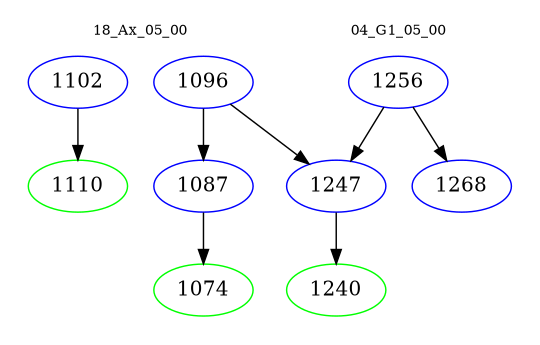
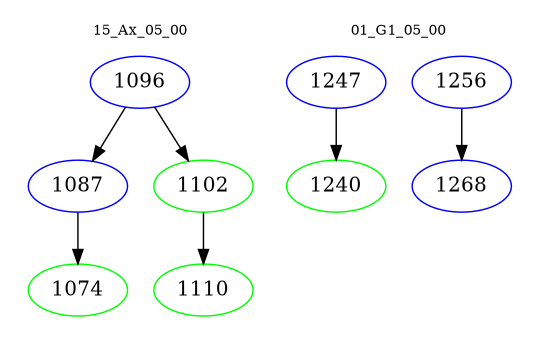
(141, 31) -> (141, 31)
(399, 31) -> (399, 31)
(78, 82) -> (203, 186)
(255, 123) -> (168, 128)
(371, 128) -> none
